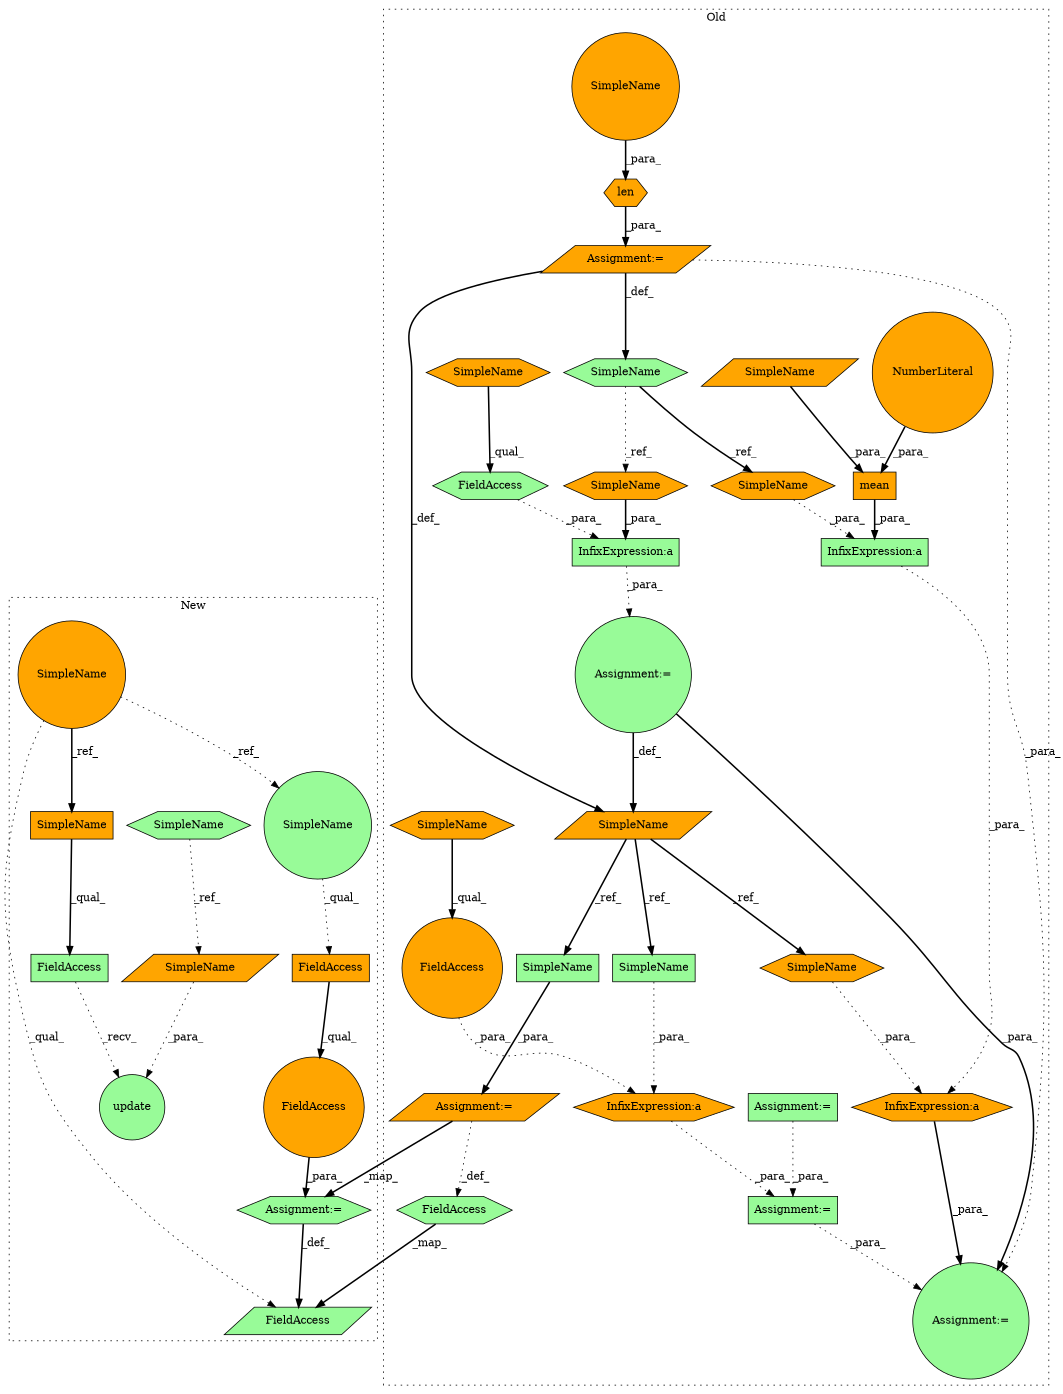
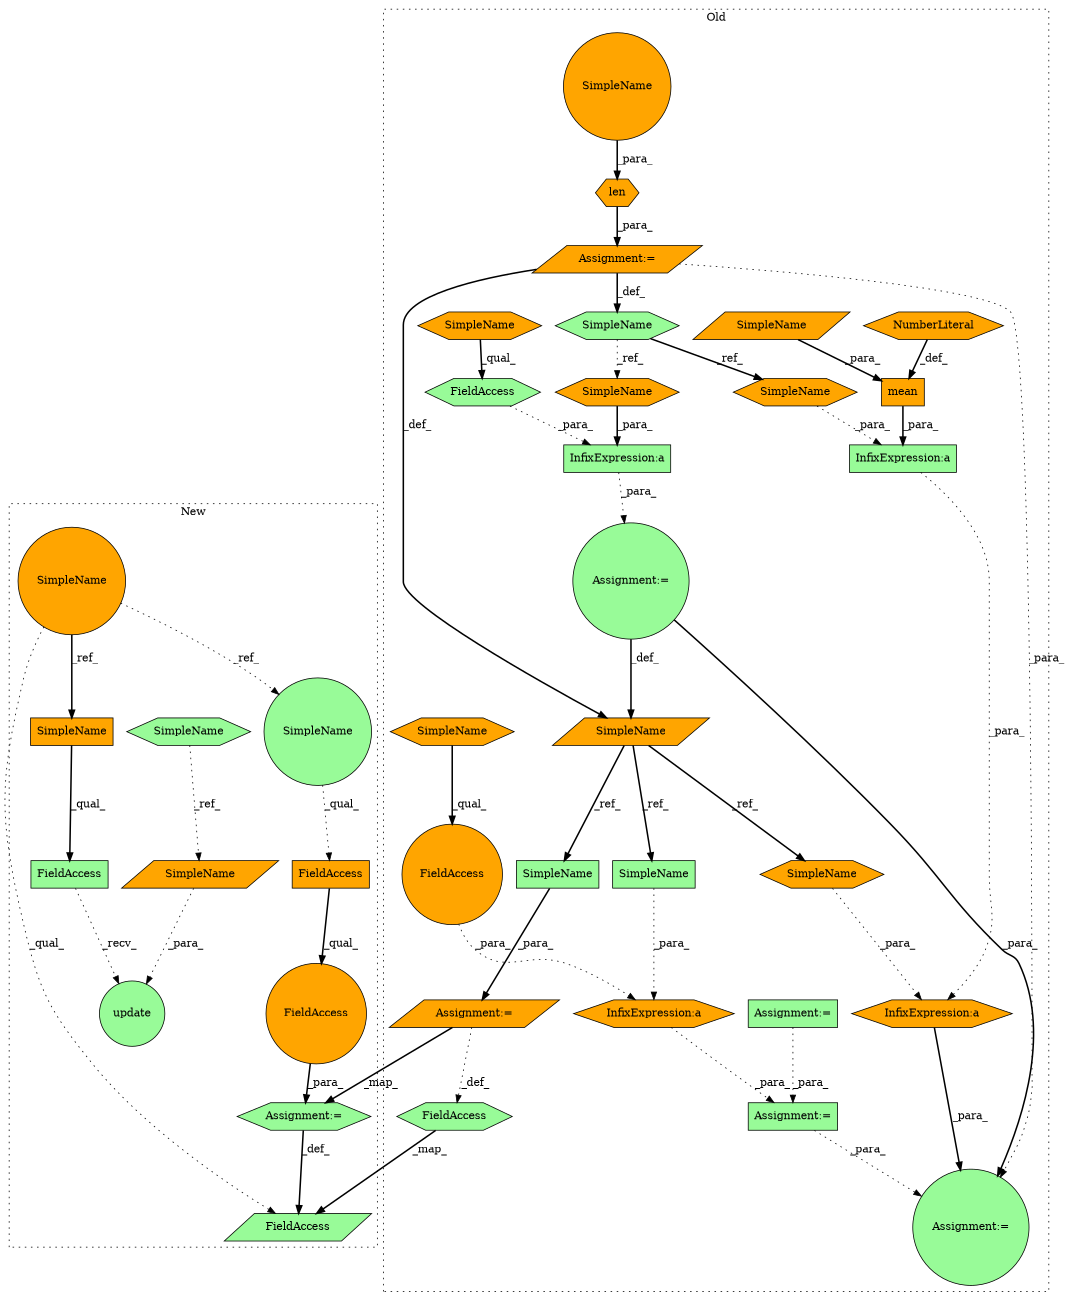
(933, 373) -> (933, 326)
(911, 453) -> (934, 359)
